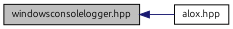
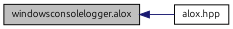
(72, 15) -> (72, 15)
